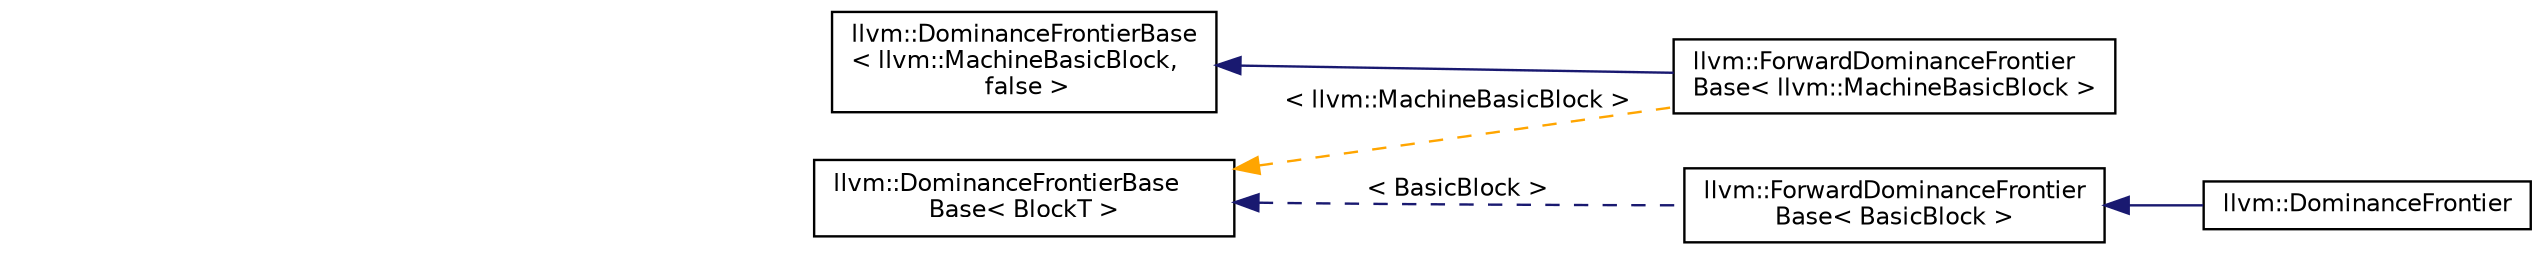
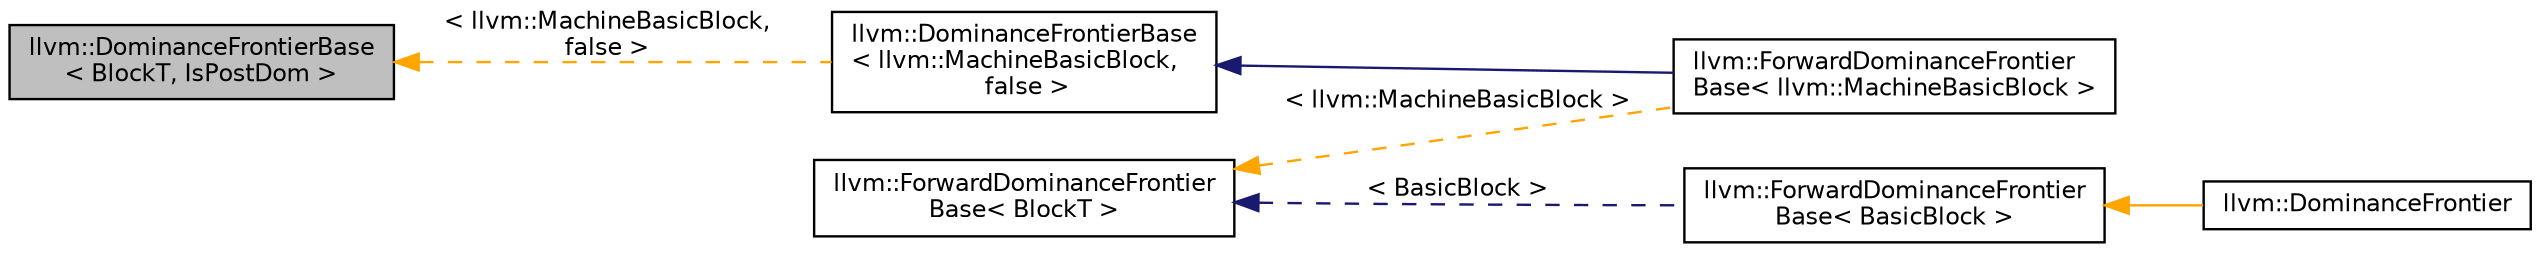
none -> (202, 62)
(1024, 198) -> (1024, 198)
(2166, 205) -> (2166, 205)
